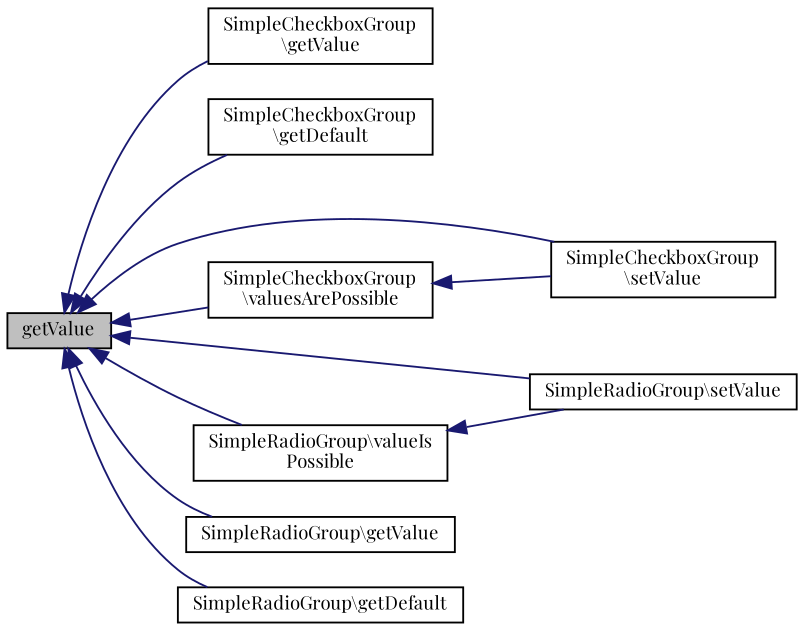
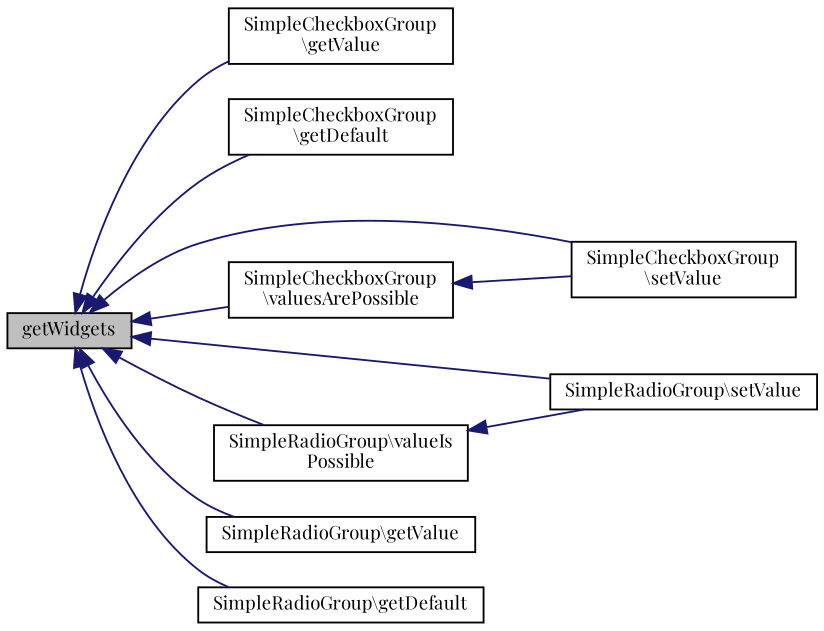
(59, 331) -> (69, 331)
